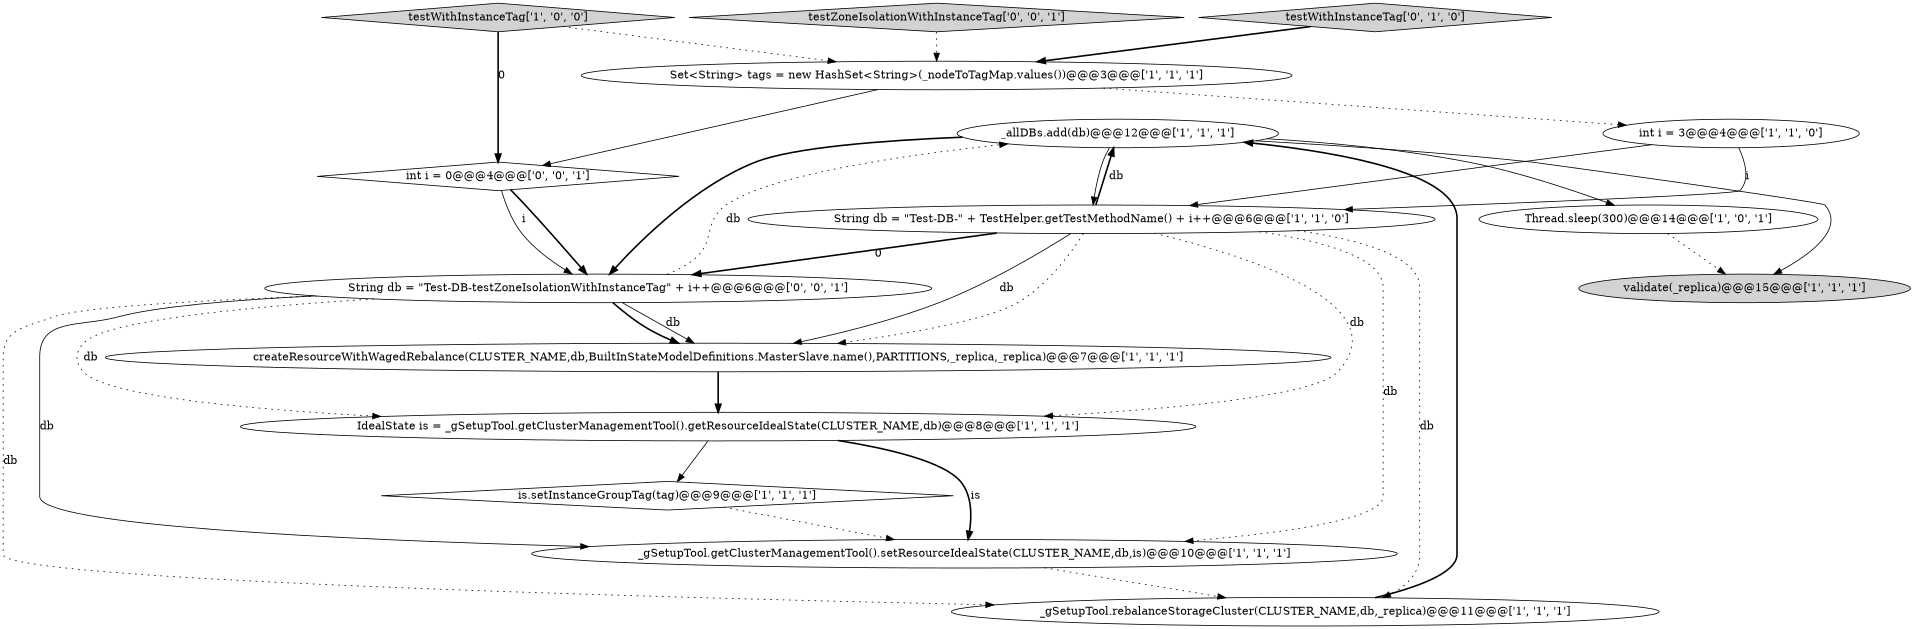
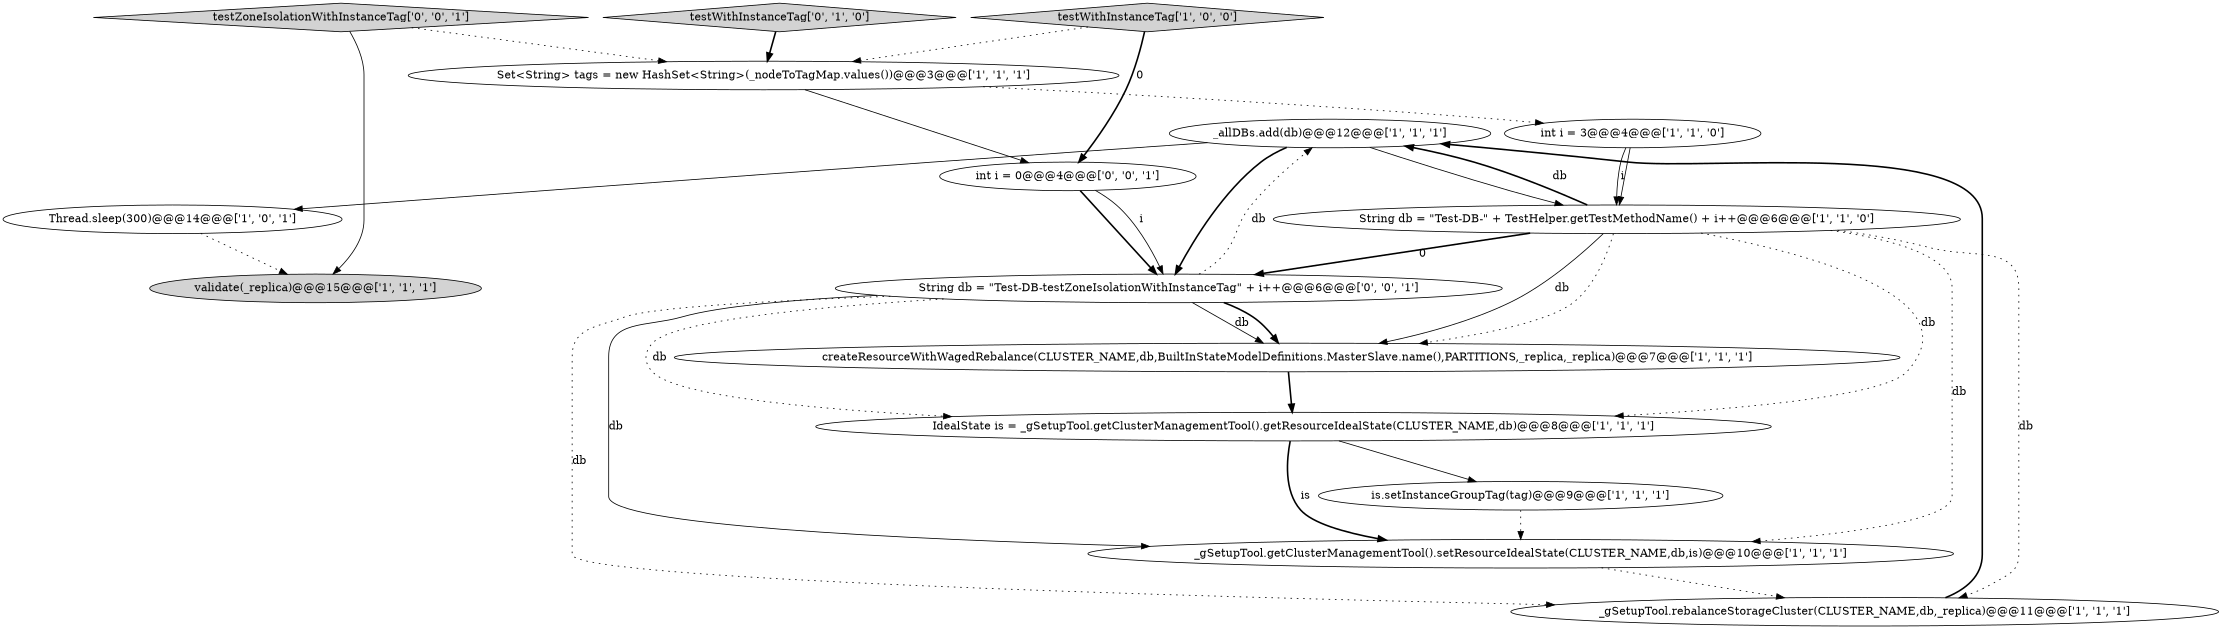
(1586, 170) -> (364, 152)
(498, 176) -> (1068, 176)
(667, 496) -> (1521, 496)
